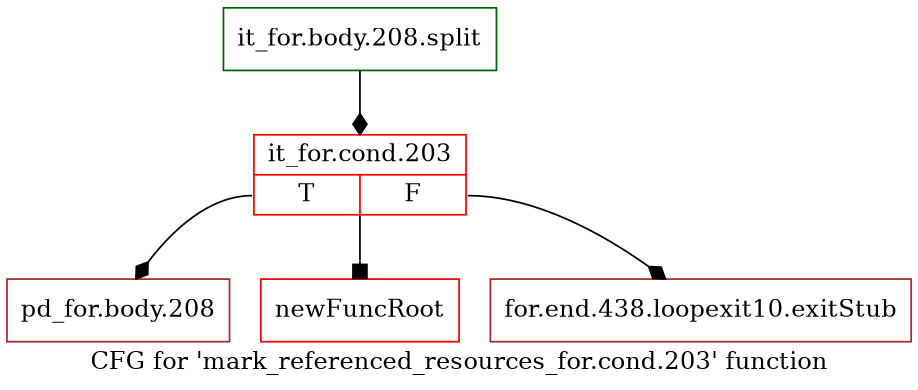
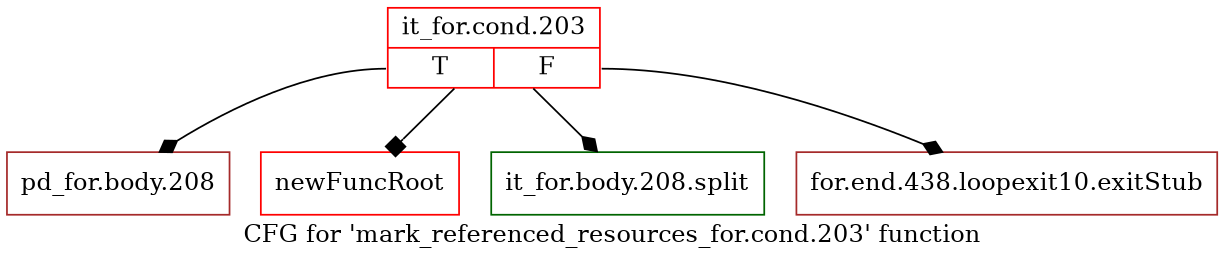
(360, 92) -> (558, 113)
